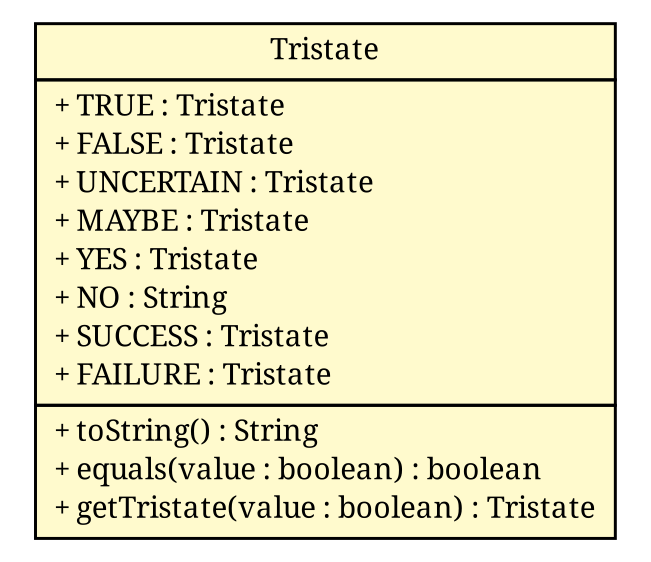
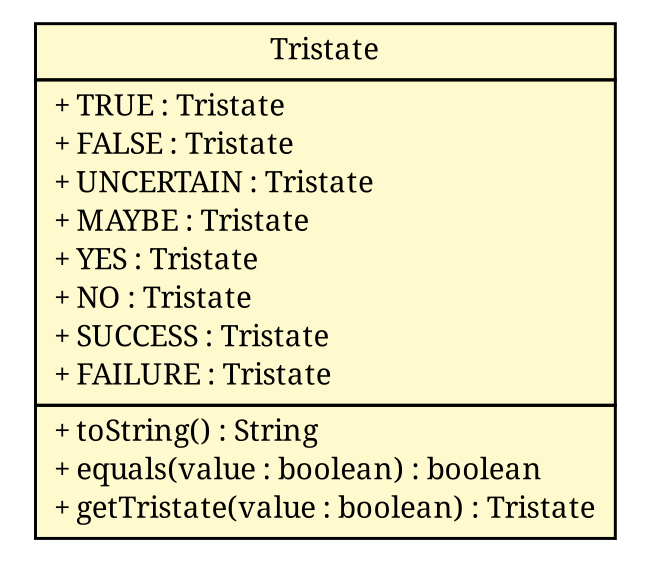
(142, 299) -> (154, 299)
